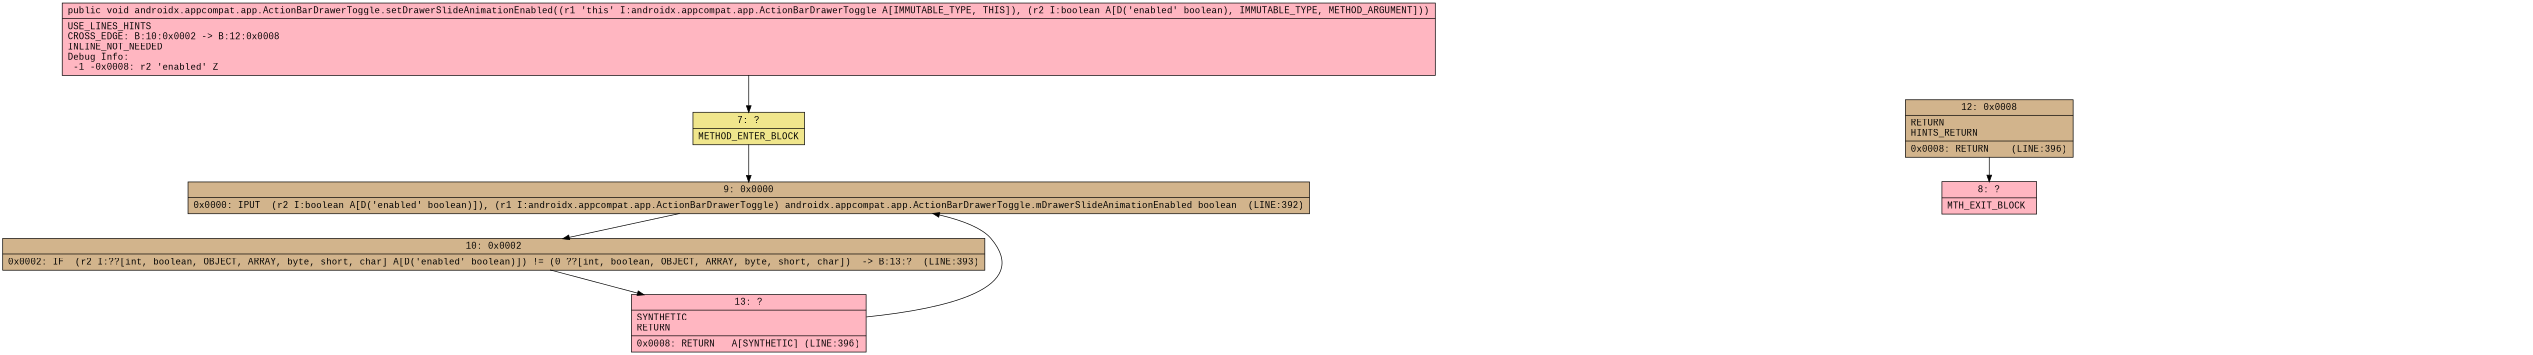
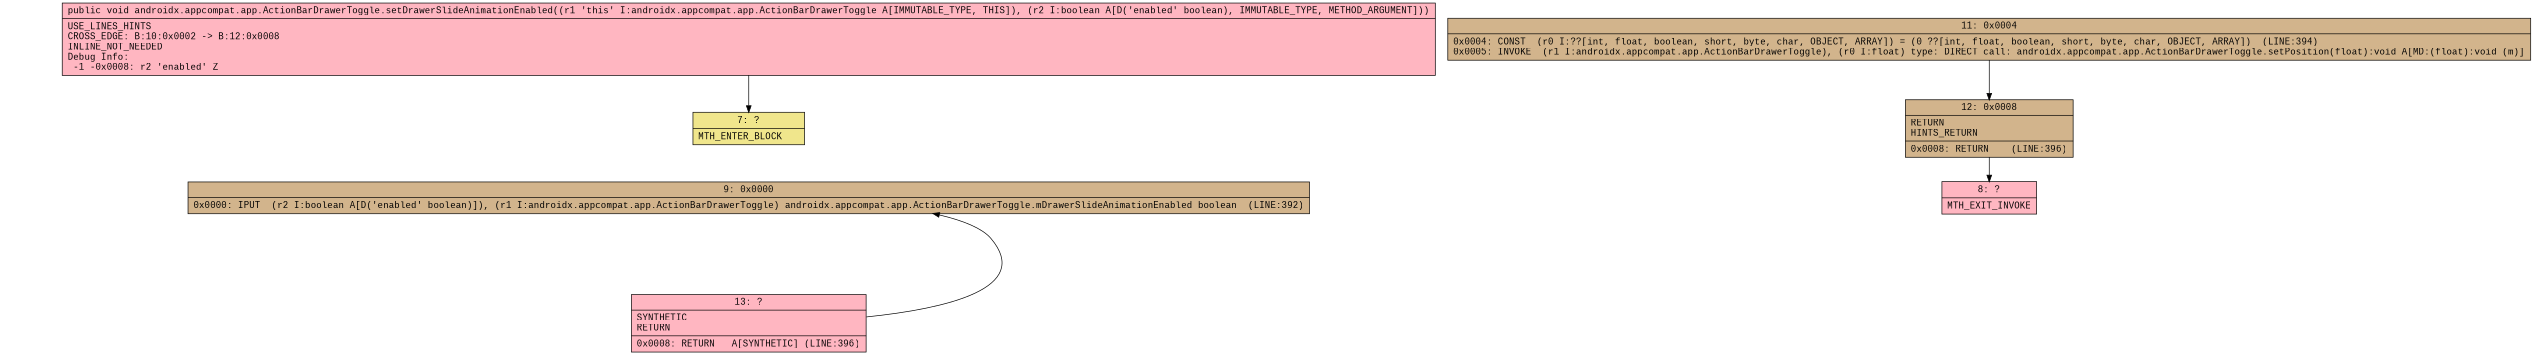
none -> (1989, 39)
(749, 136) -> (740, 136)
(749, 160) -> none
(1987, 206) -> (1989, 206)
(494, 254) -> none
